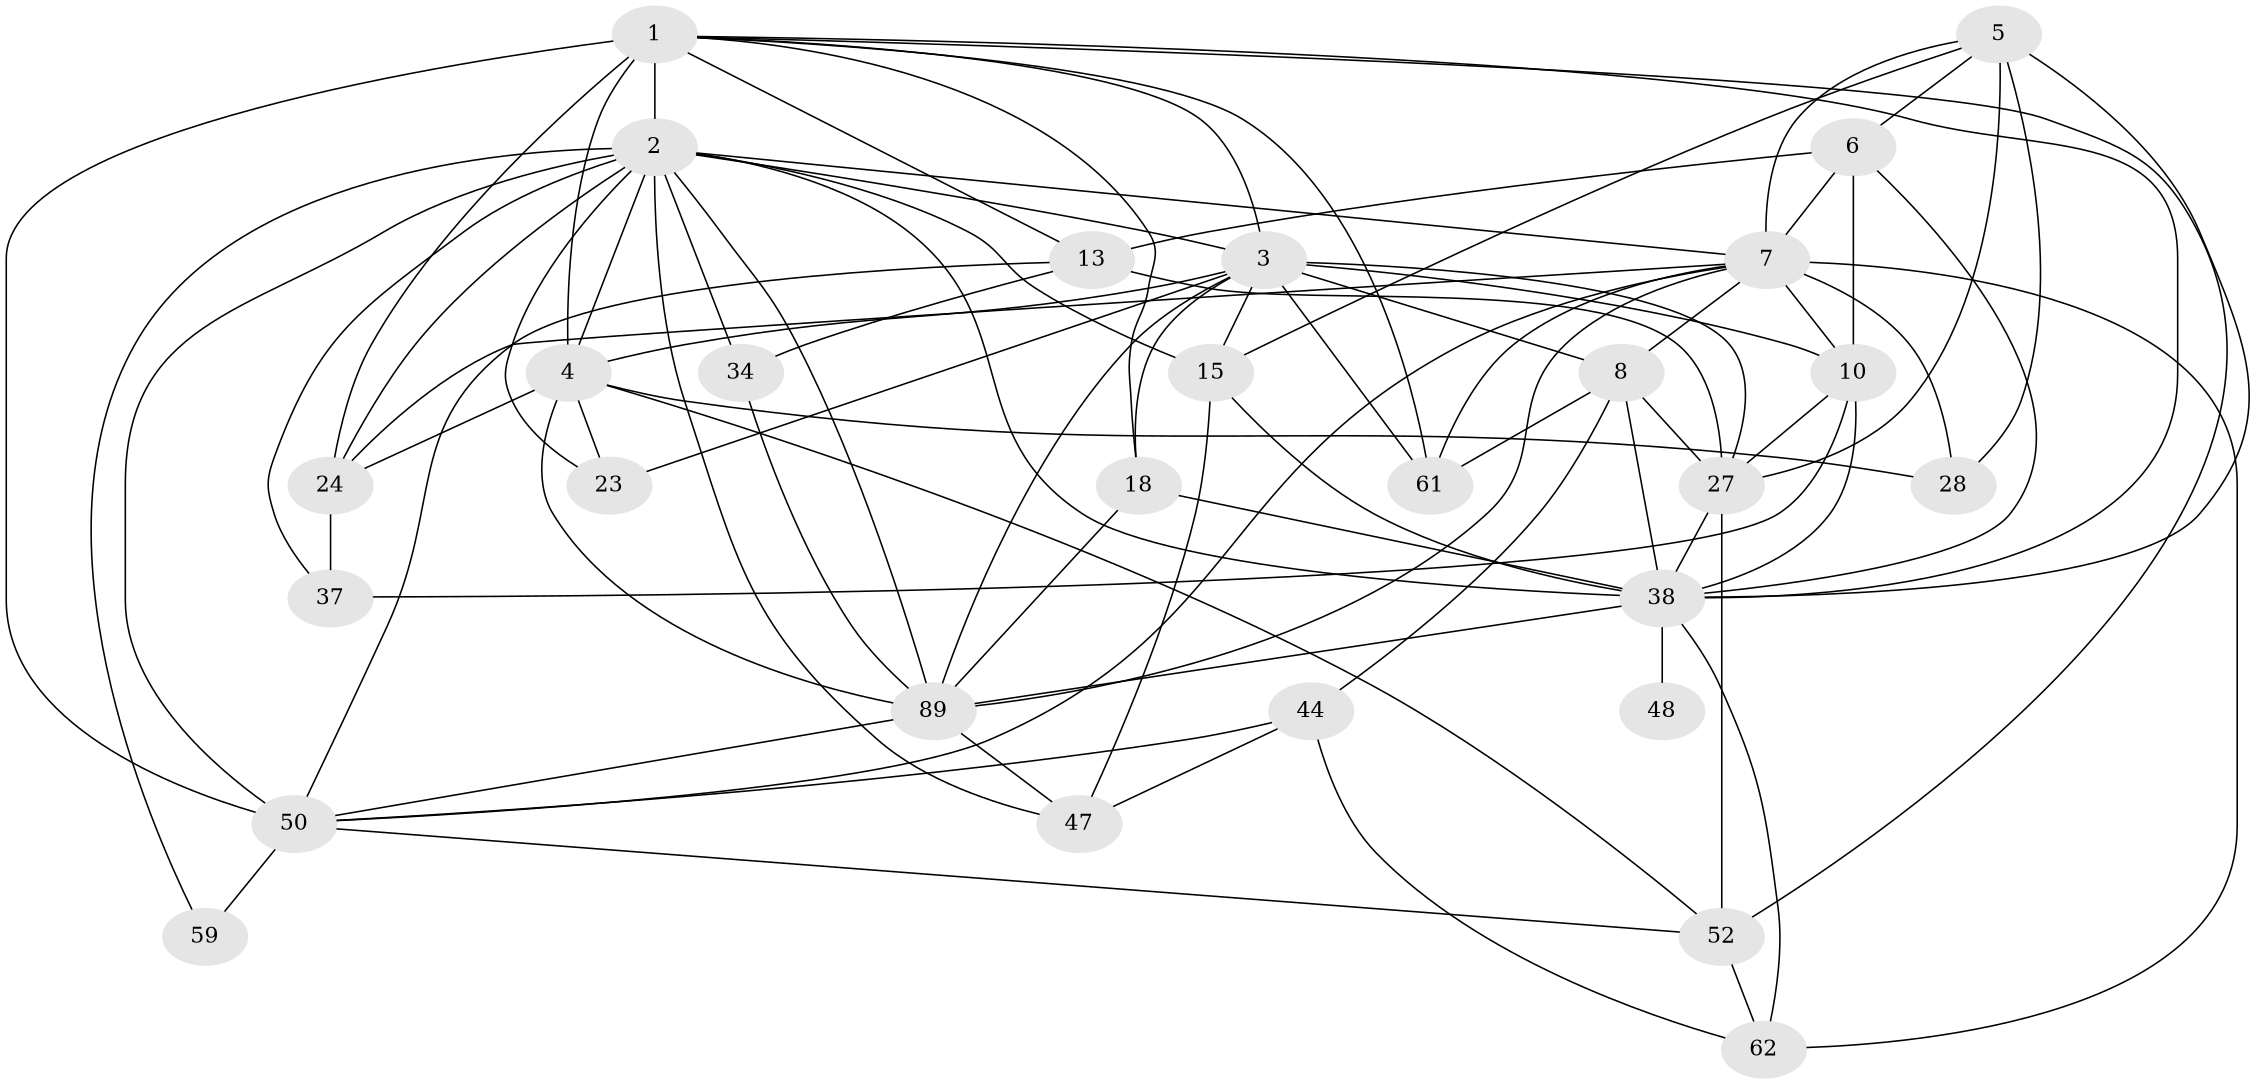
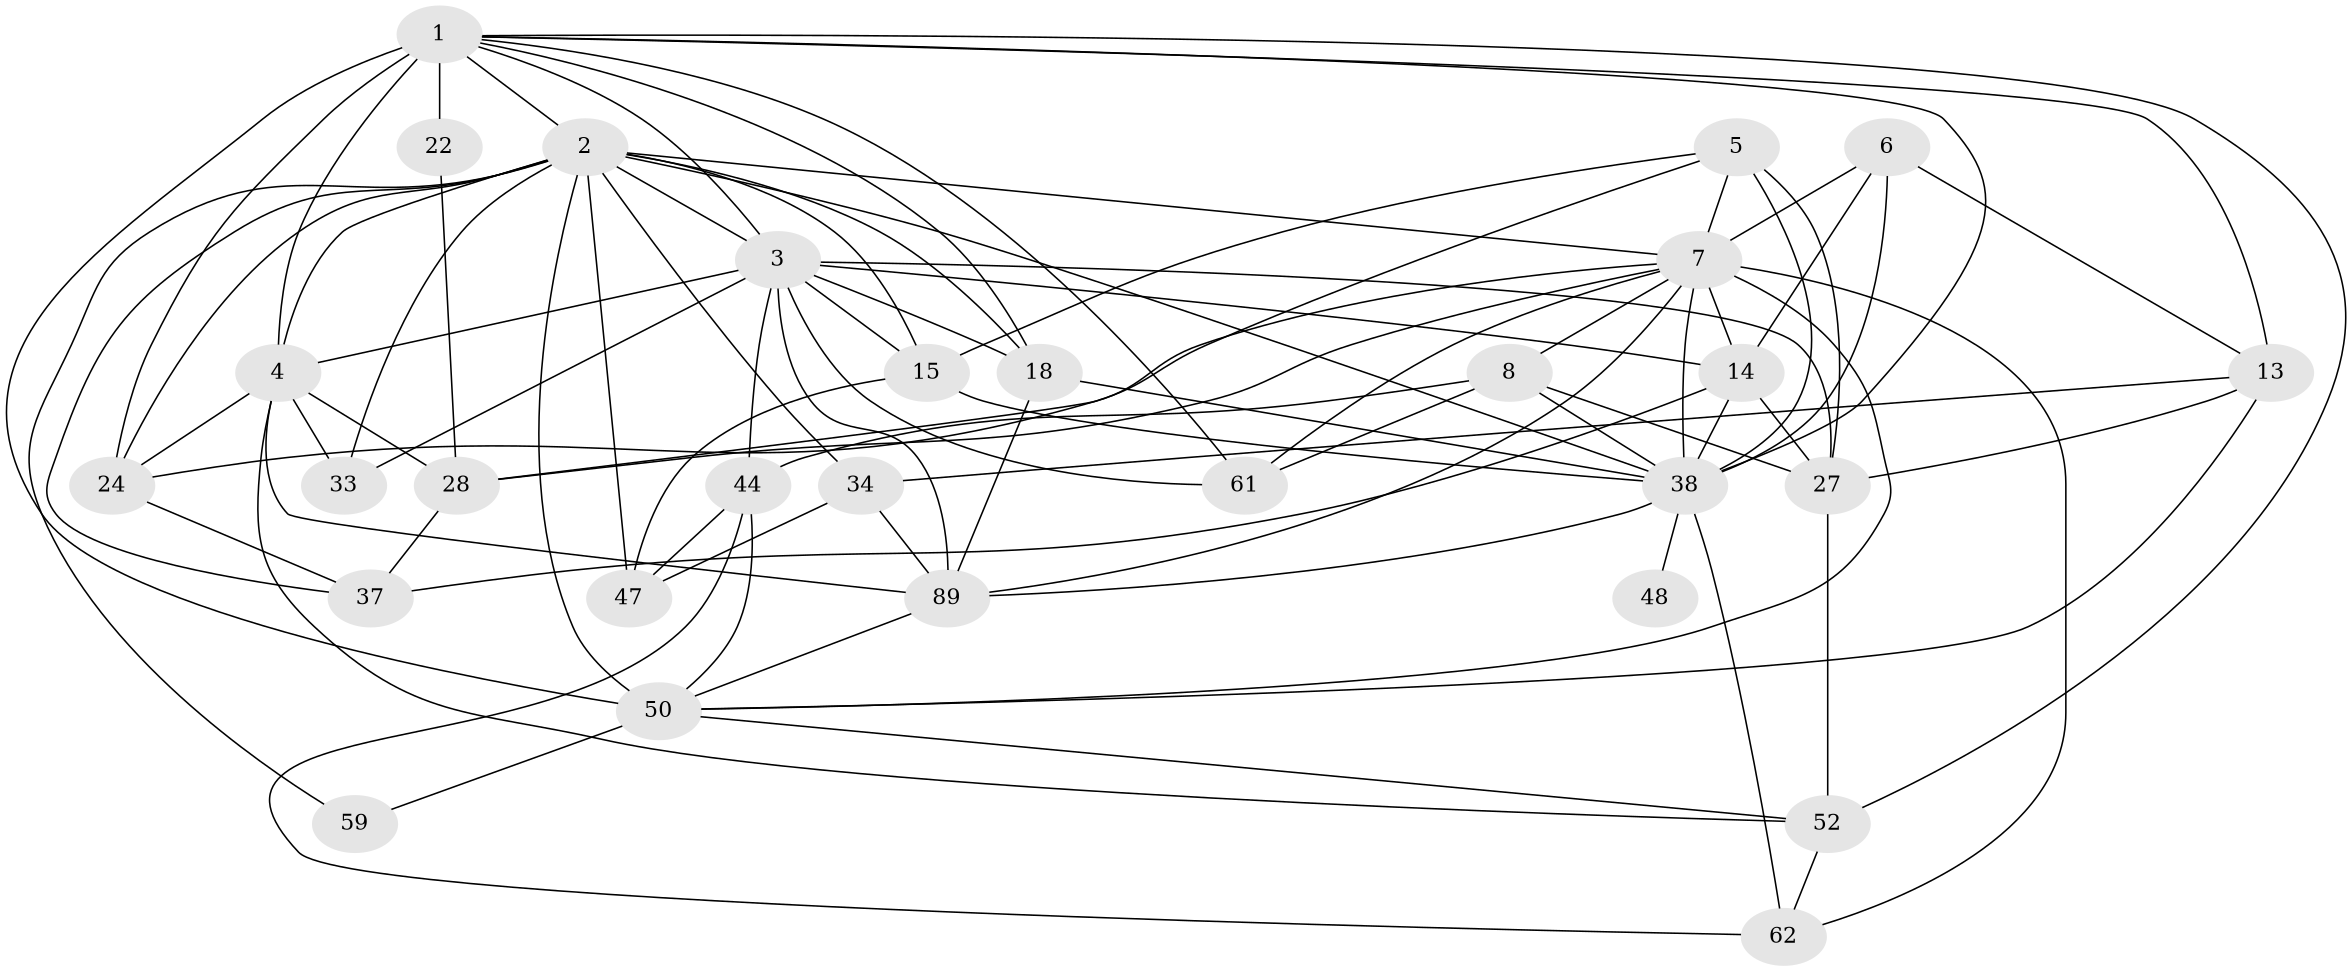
(1928, 89) -> none
none -> (440, 147)
(1443, 316) -> (757, 360)
(1853, 373) -> (1742, 373)
(824, 400) -> (852, 218)
(609, 486) -> (344, 486)
none -> (411, 545)
(1687, 551) -> (1683, 373)
(1013, 773) -> (762, 534)
